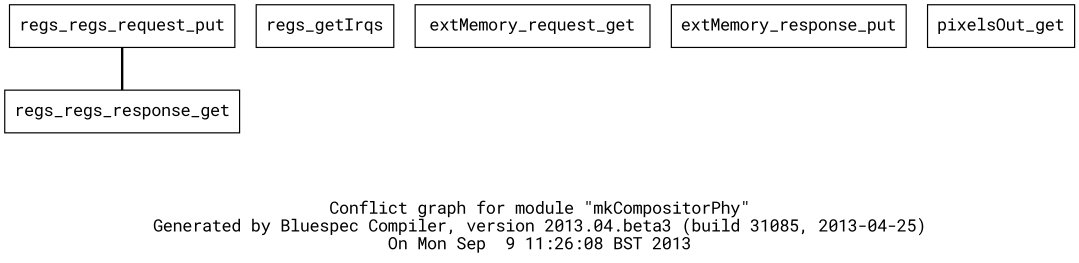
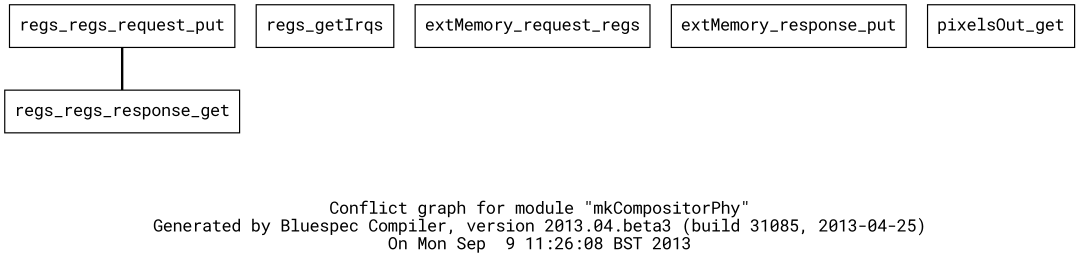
(533, 26) -> (533, 26)
